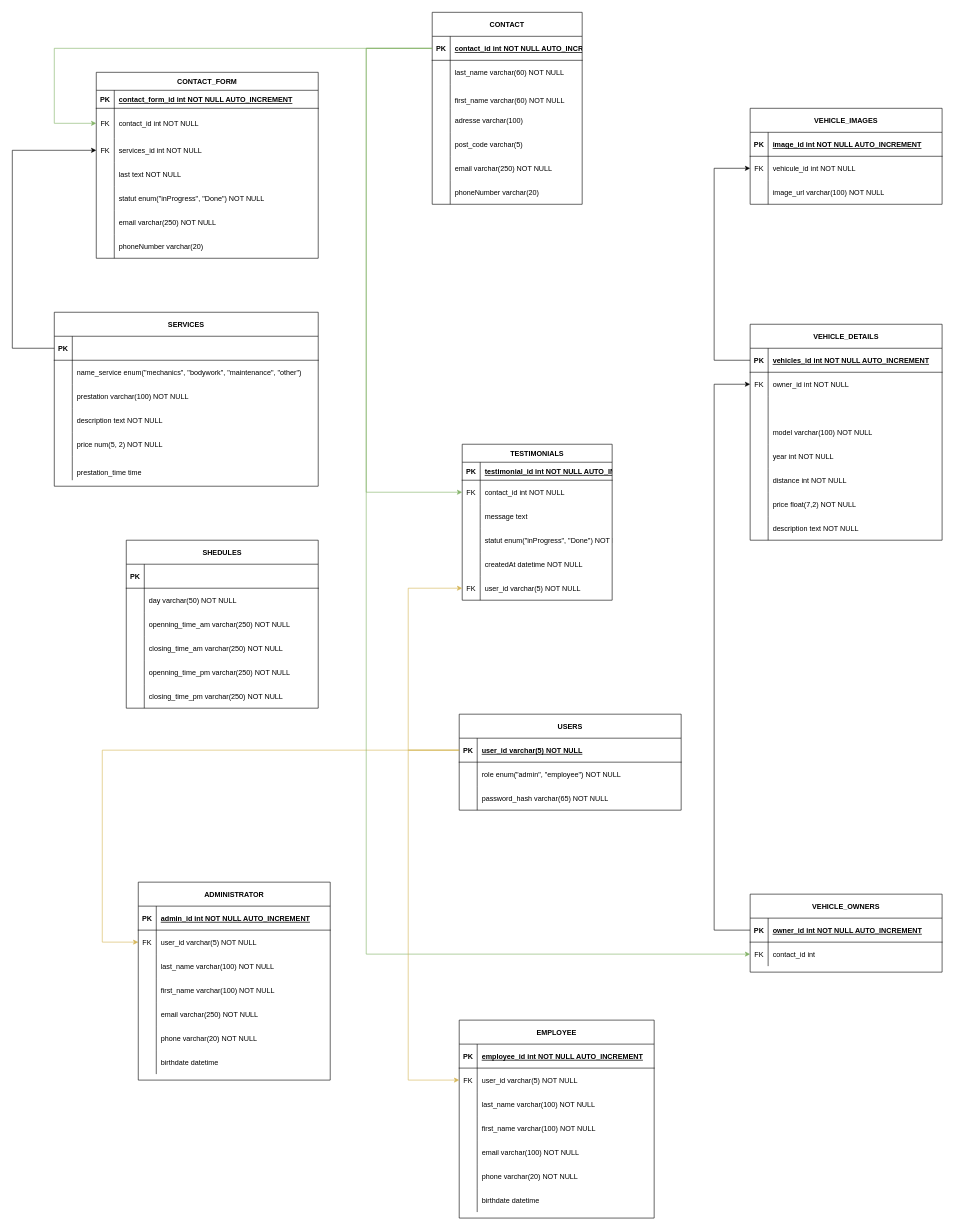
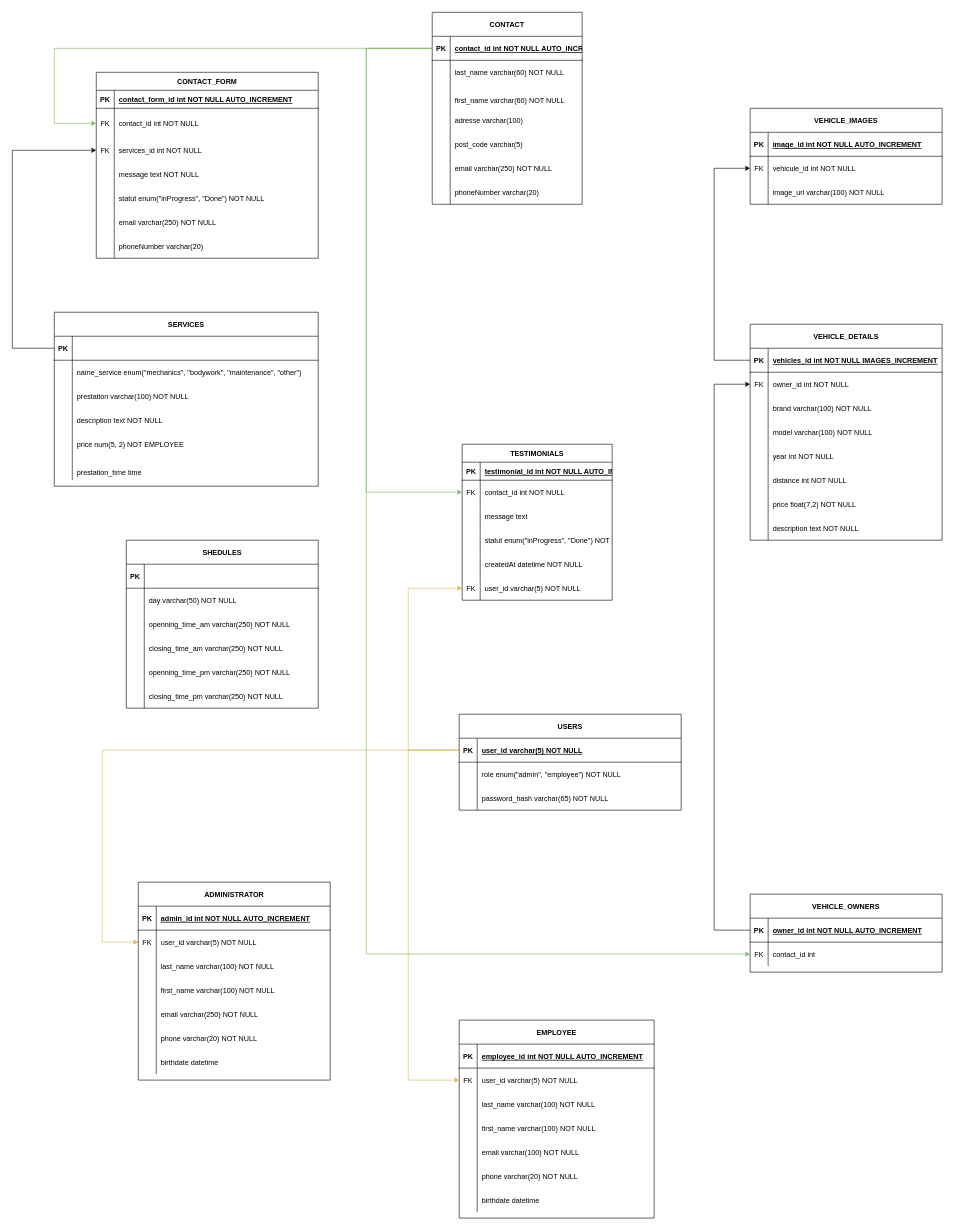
(151, 175) -> (158, 175)
(845, 361) -> (849, 361)
none -> (855, 408)
(120, 445) -> (128, 445)
